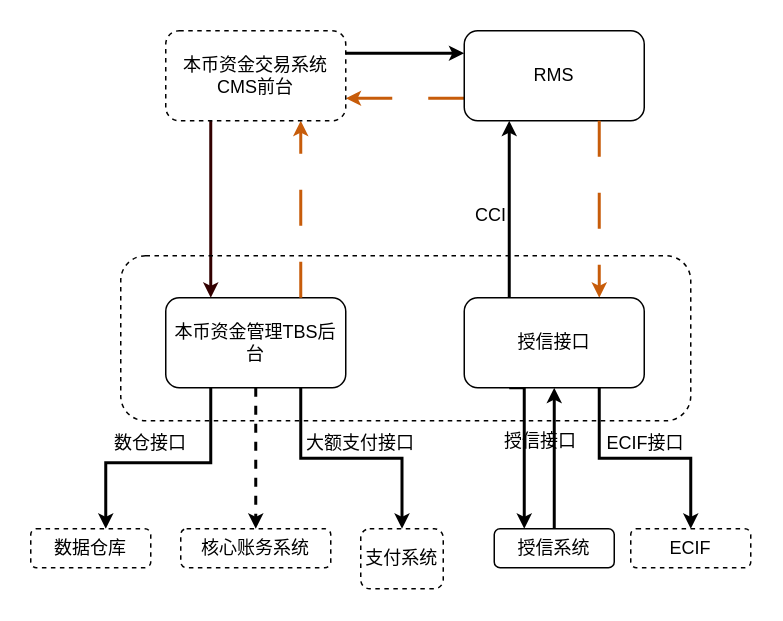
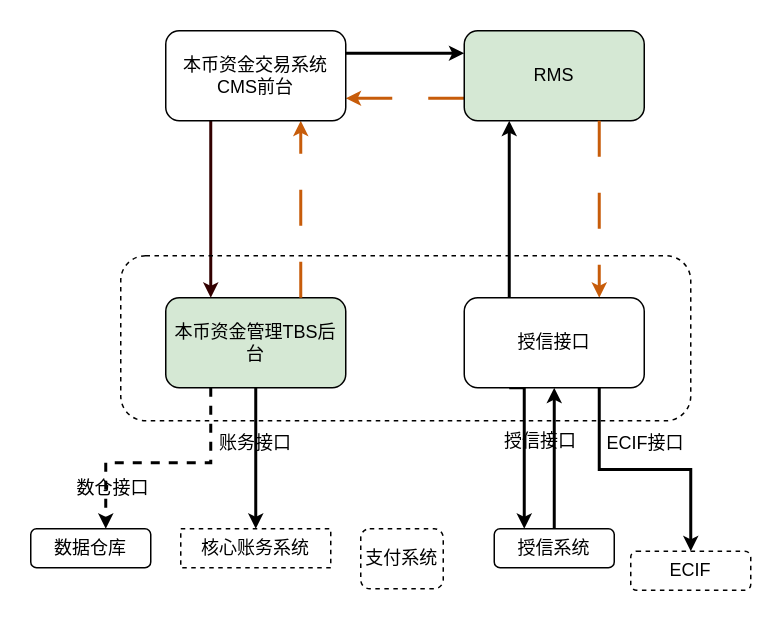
(256, 76) -> (256, 76)
(554, 76) -> (554, 76)
(491, 215) -> none
(256, 343) -> (256, 343)
(151, 443) -> (113, 488)
none -> (256, 443)
(361, 443) -> none
(256, 454) -> (256, 454)
(346, 458) -> none
(166, 463) -> (166, 463)
(91, 548) -> (91, 548)
(256, 548) -> (256, 548)
(691, 548) -> (691, 571)
